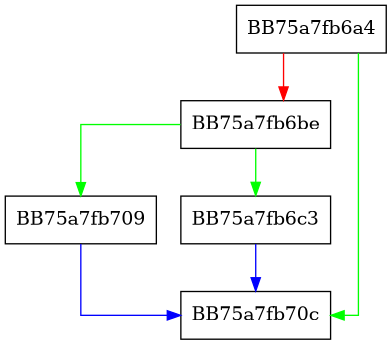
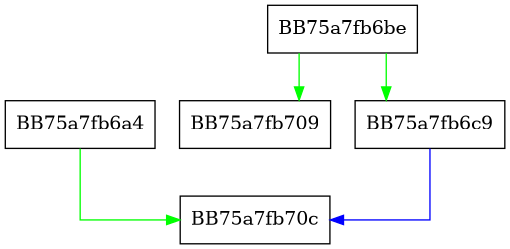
(284, 70) -> none
(256, 220) -> (430, 125)
(88, 315) -> none
